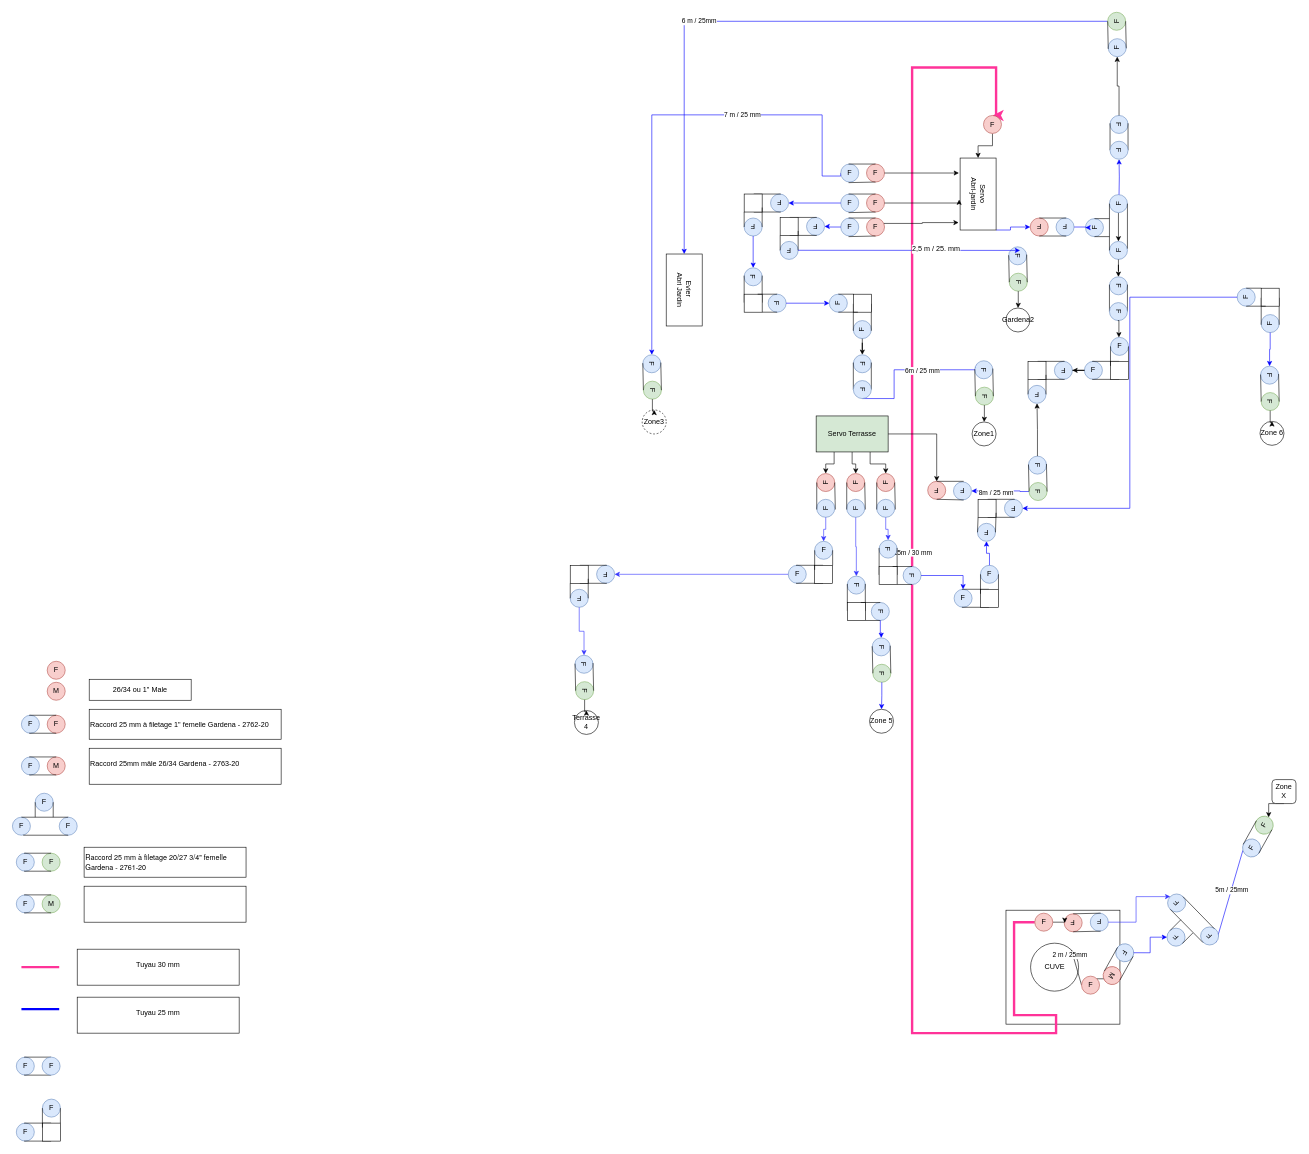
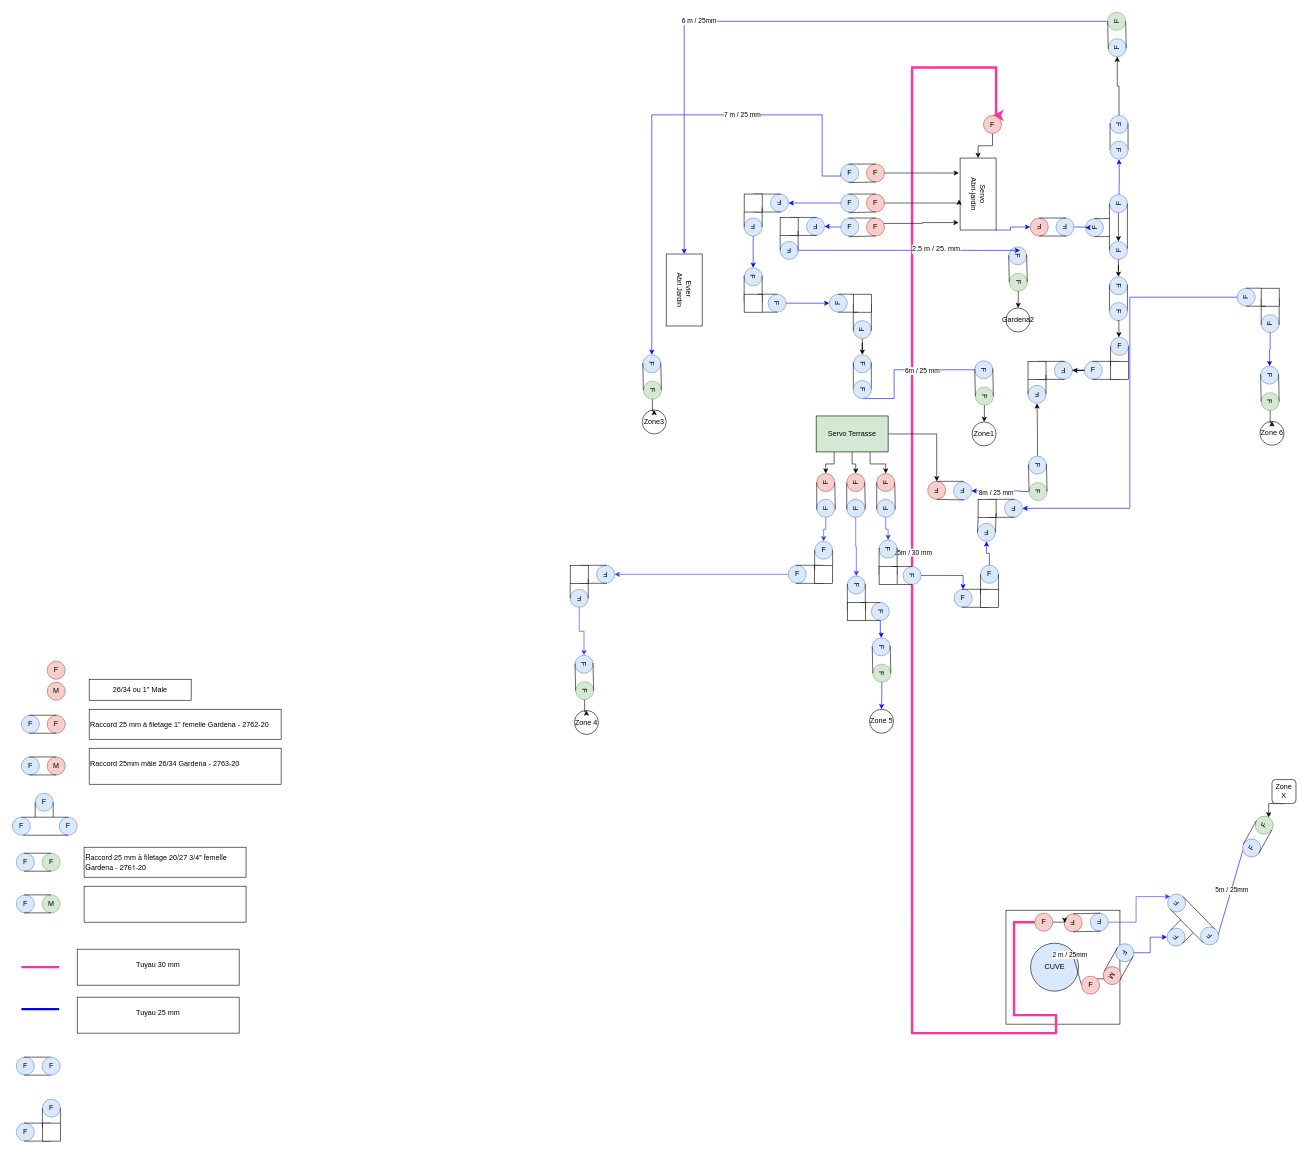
(654, 422) -> (654, 422)
(587, 723) -> (587, 723)
(1055, 968) -> (1055, 968)
